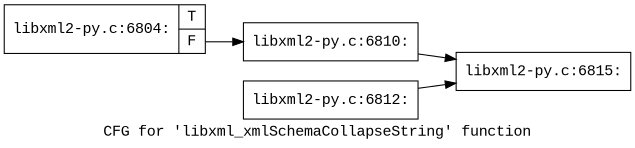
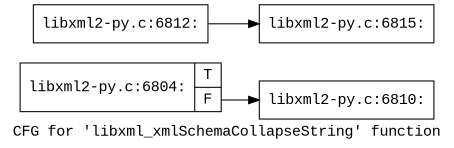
(432, 56) -> none
